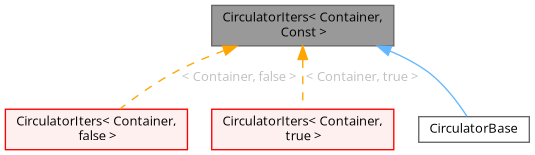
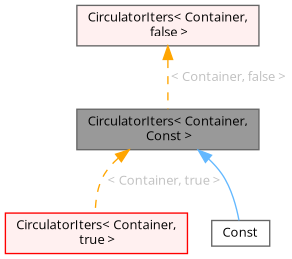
(169, 75) -> (168, 85)
(96, 129) -> (168, 26)
(474, 129) -> (241, 233)
